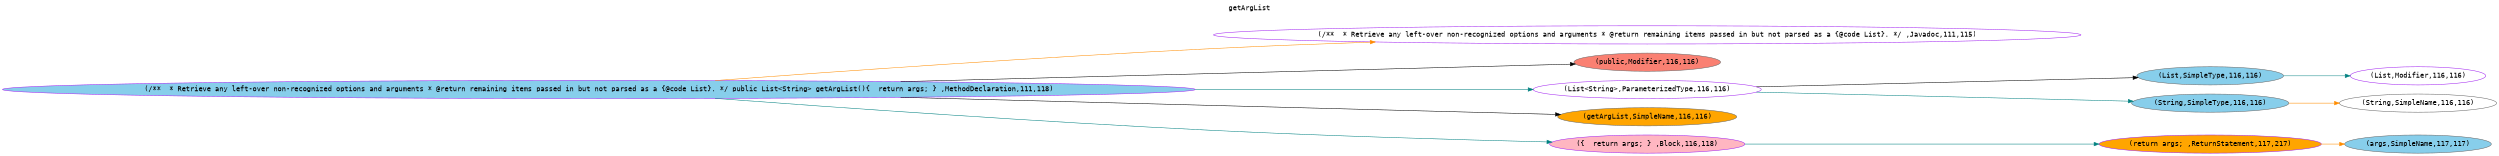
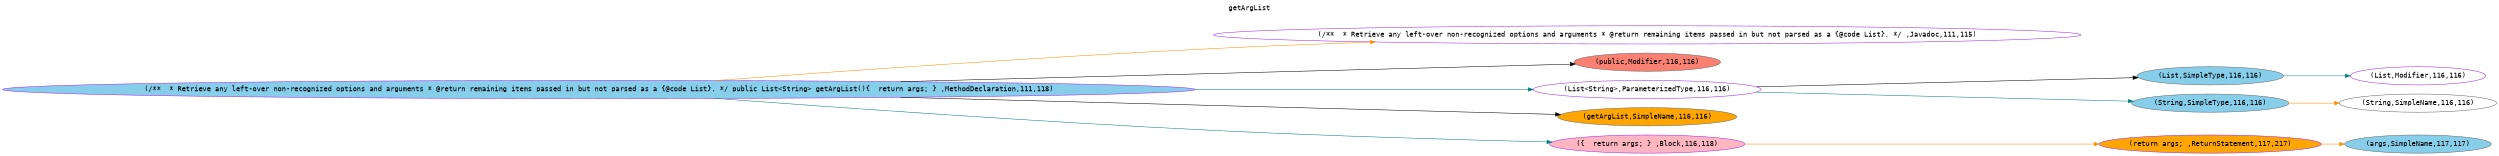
(1919, 144) -> (1919, 144)
